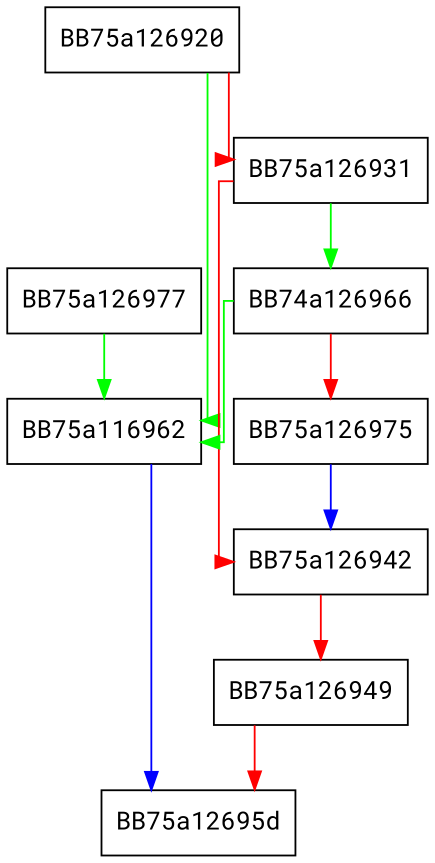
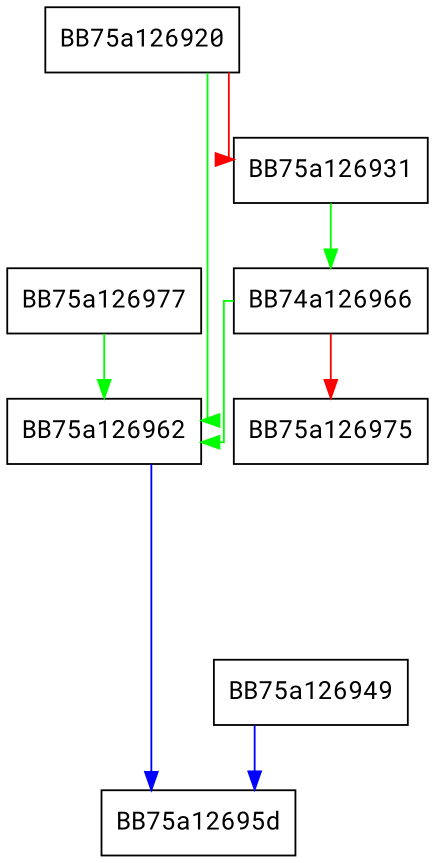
(104, 431) -> (104, 431)
(331, 562) -> none
(255, 748) -> (255, 748)
